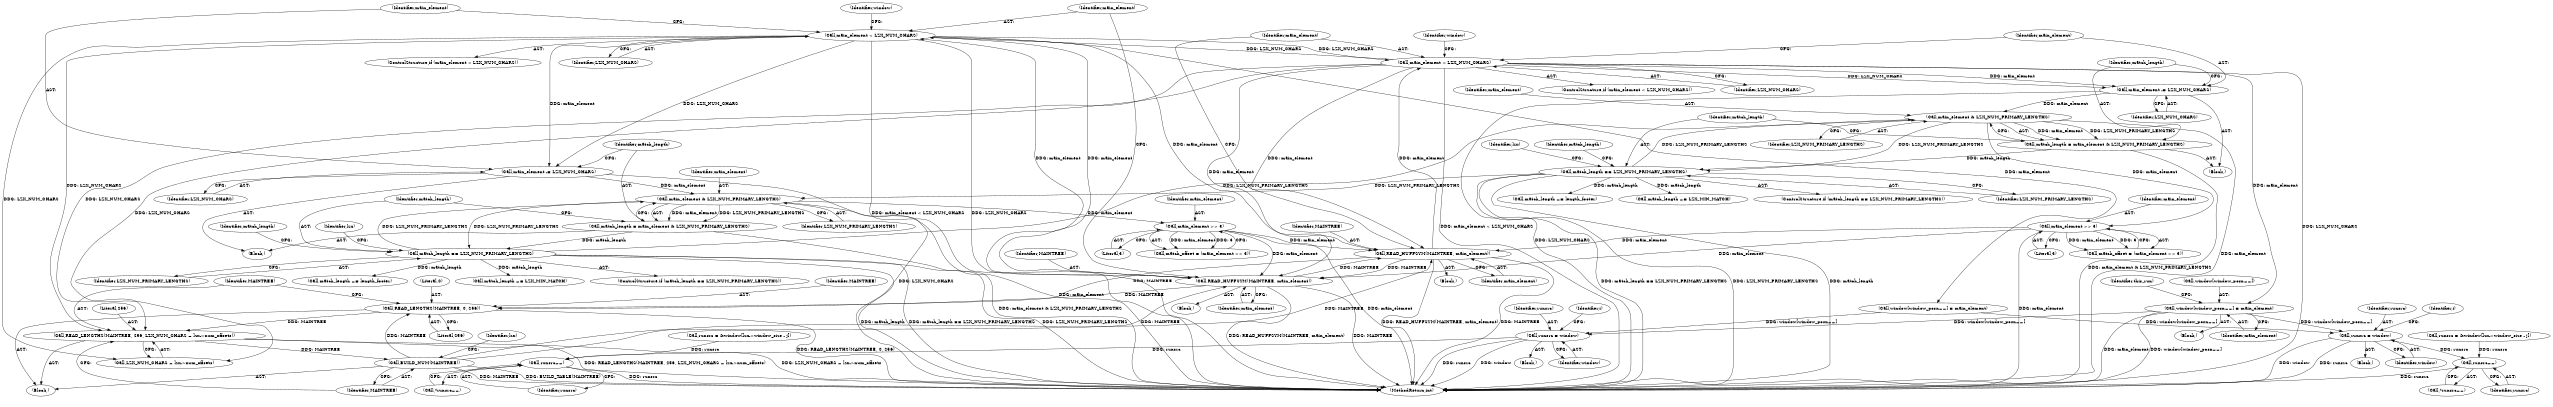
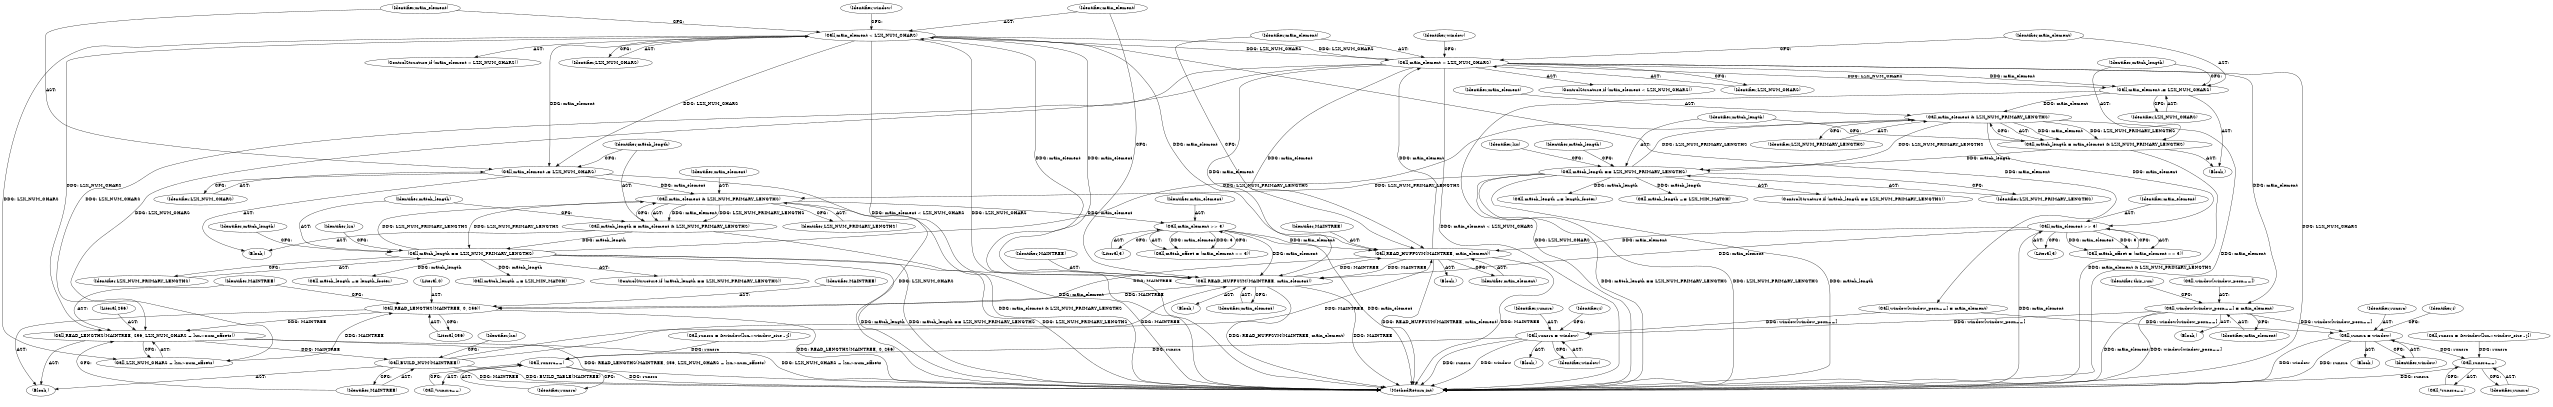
(386, 338) -> (315, 355)
